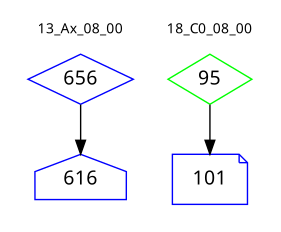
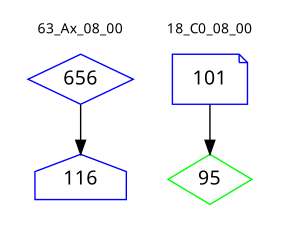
(81, 30) -> (81, 30)
(210, 122) -> (210, 122)
(81, 179) -> (81, 179)
